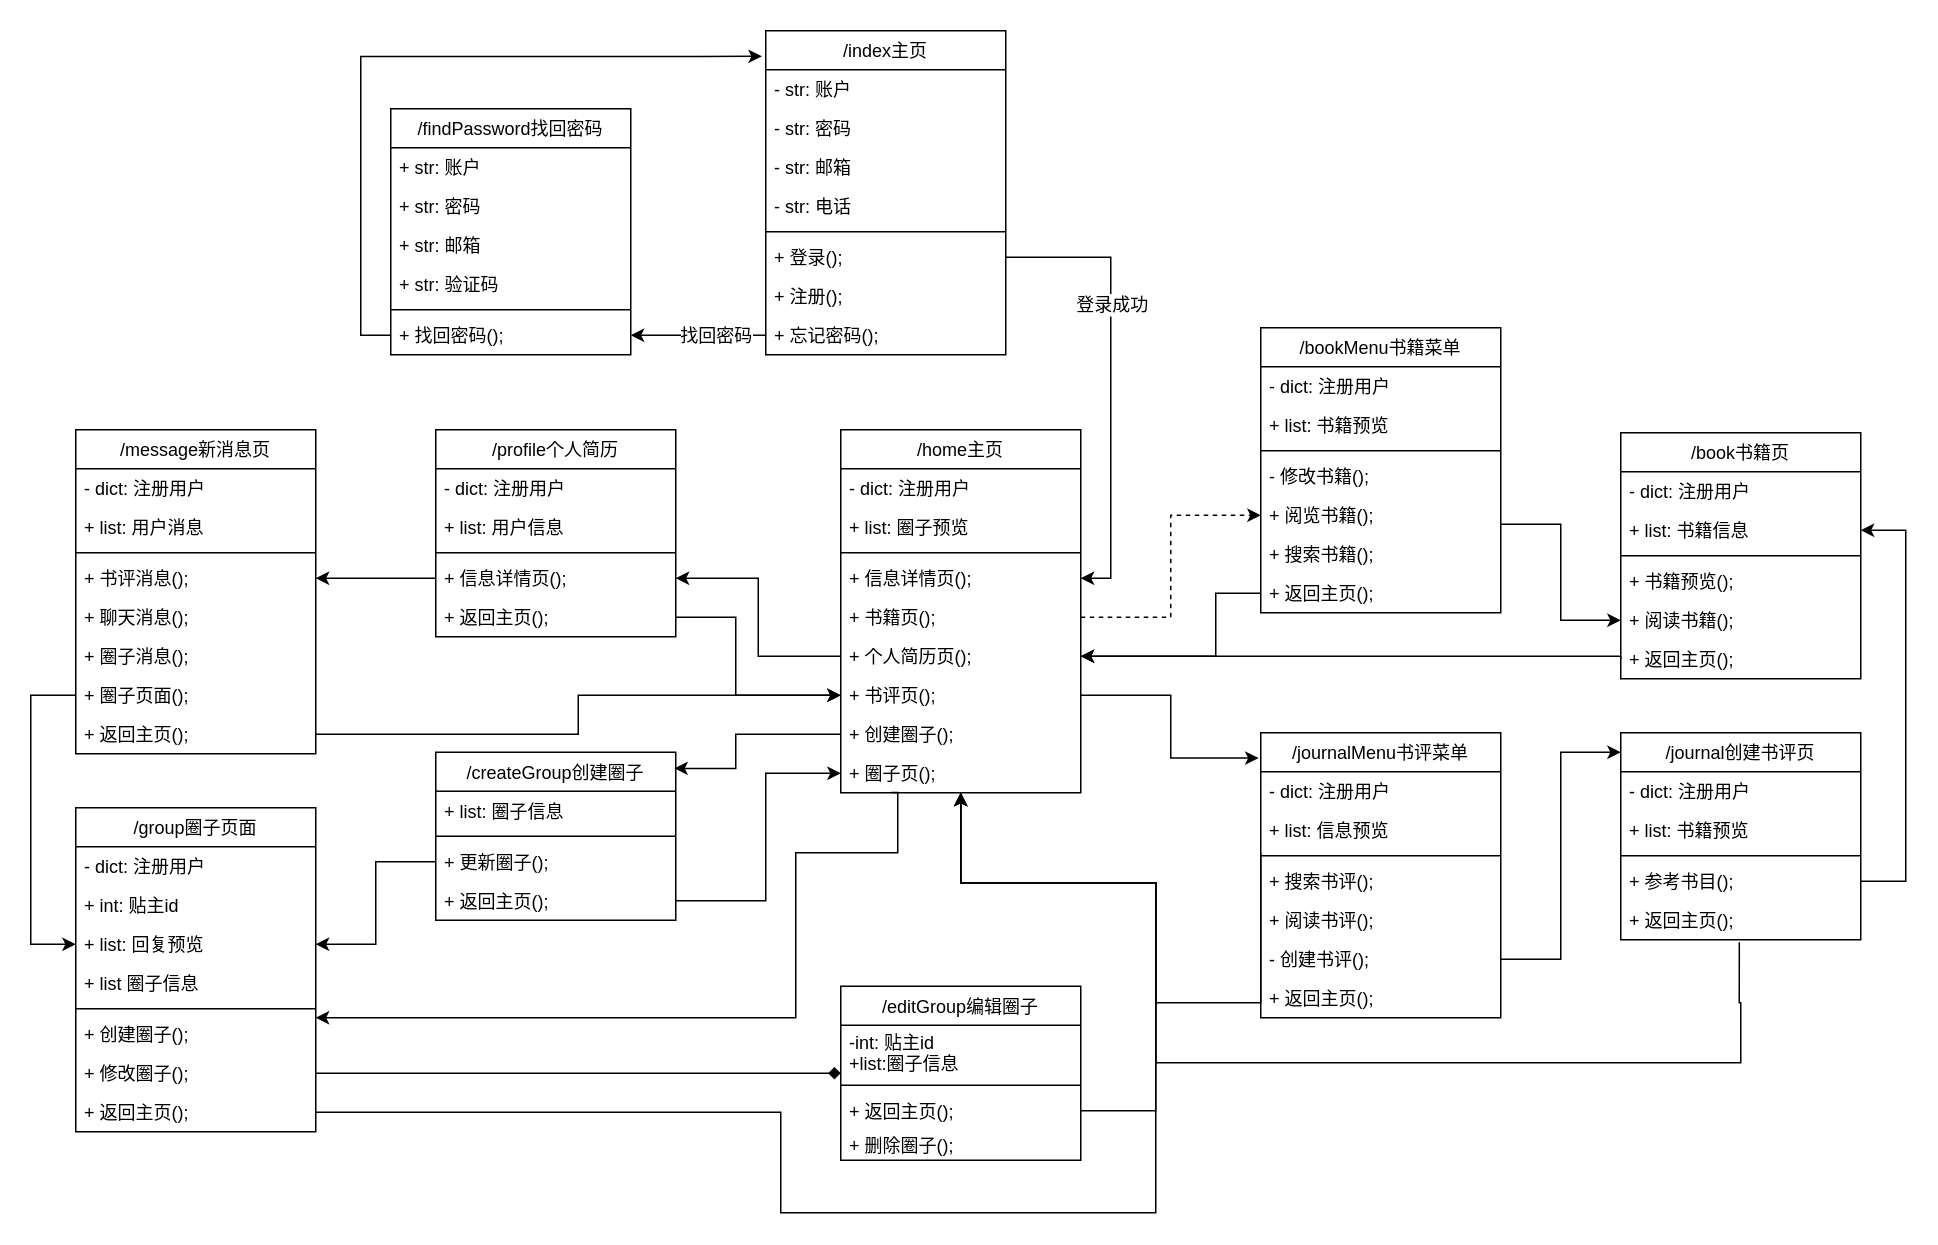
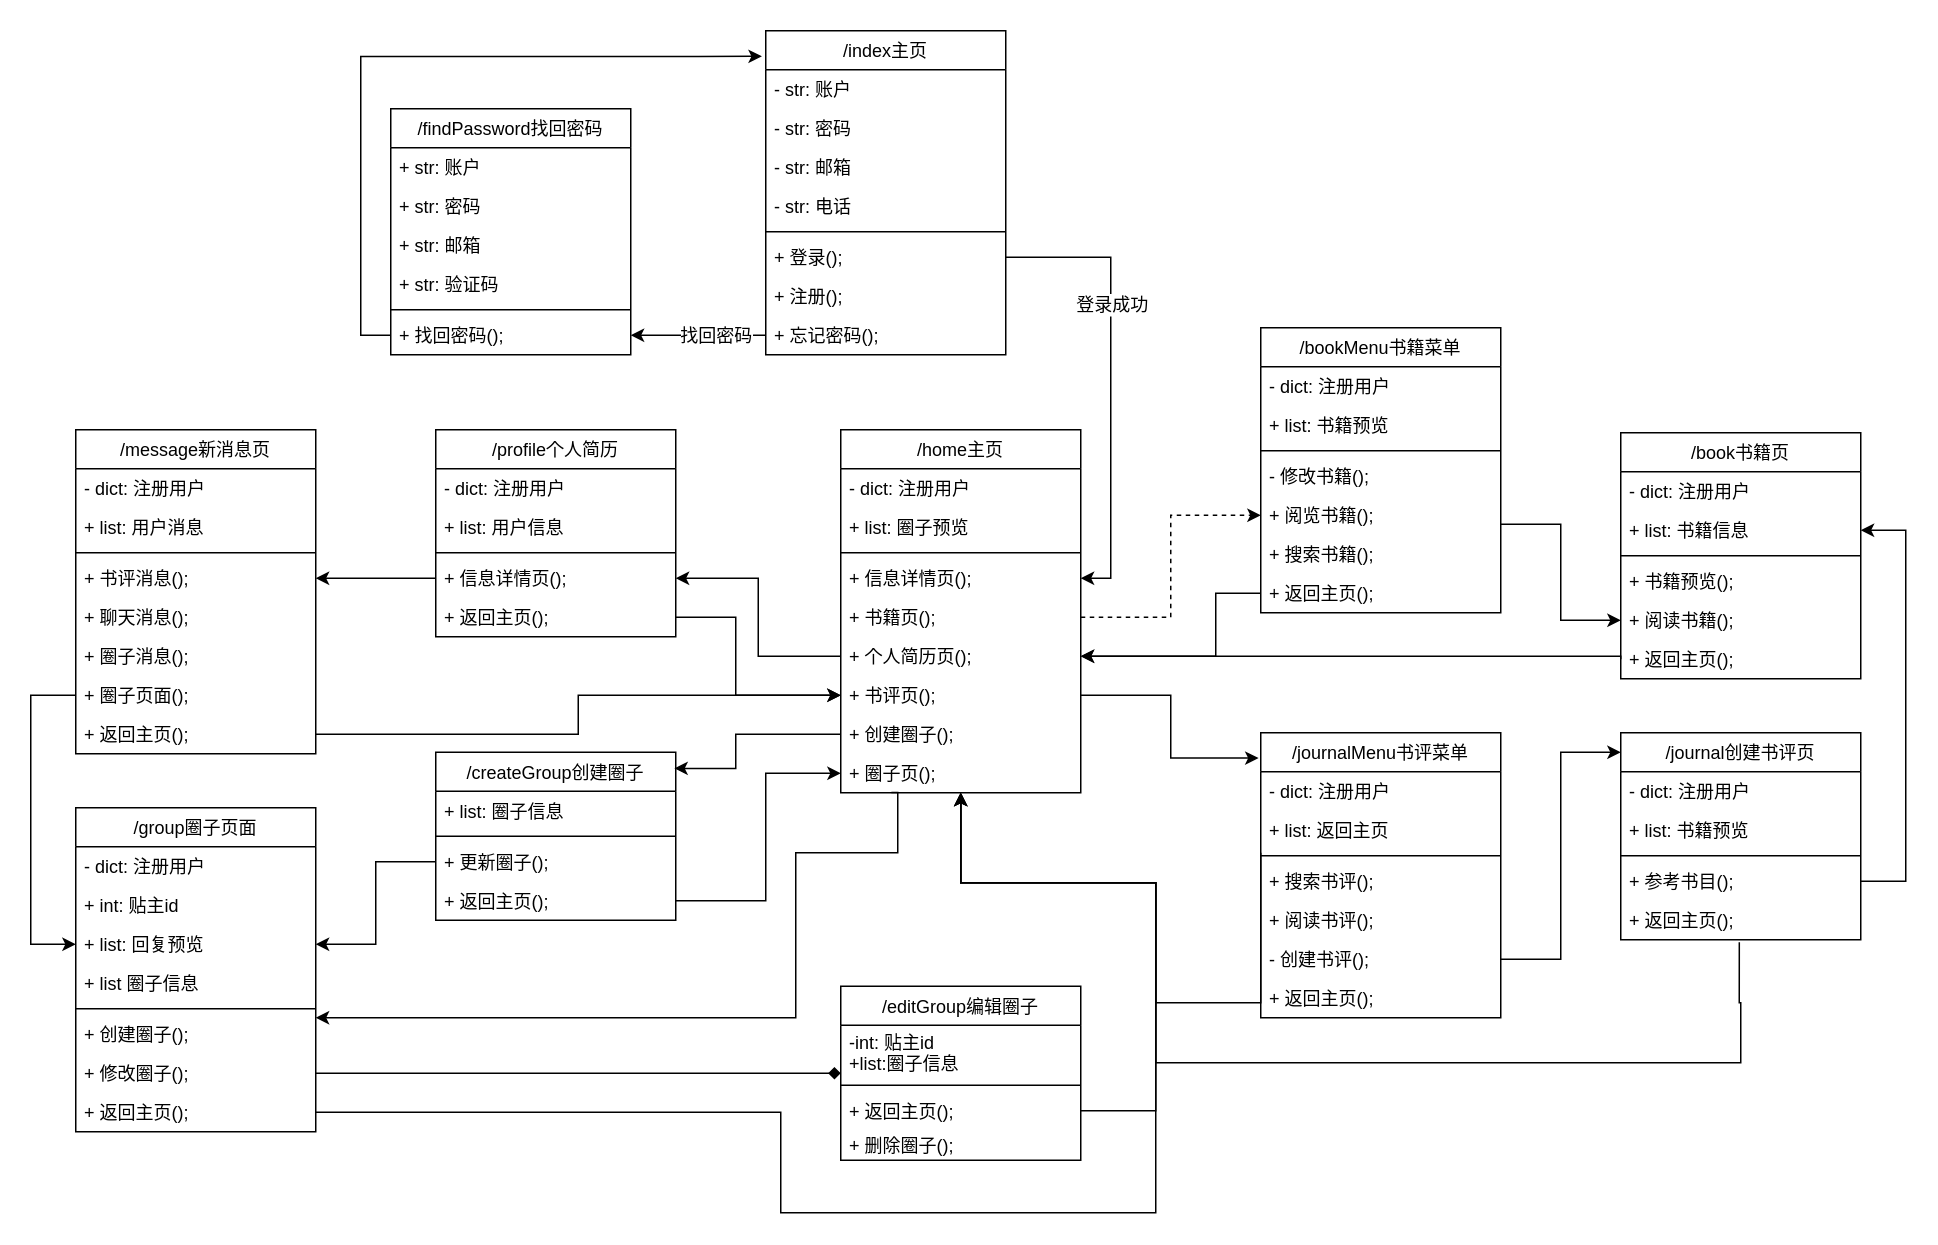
(1334, 831) -> (1334, 831)
